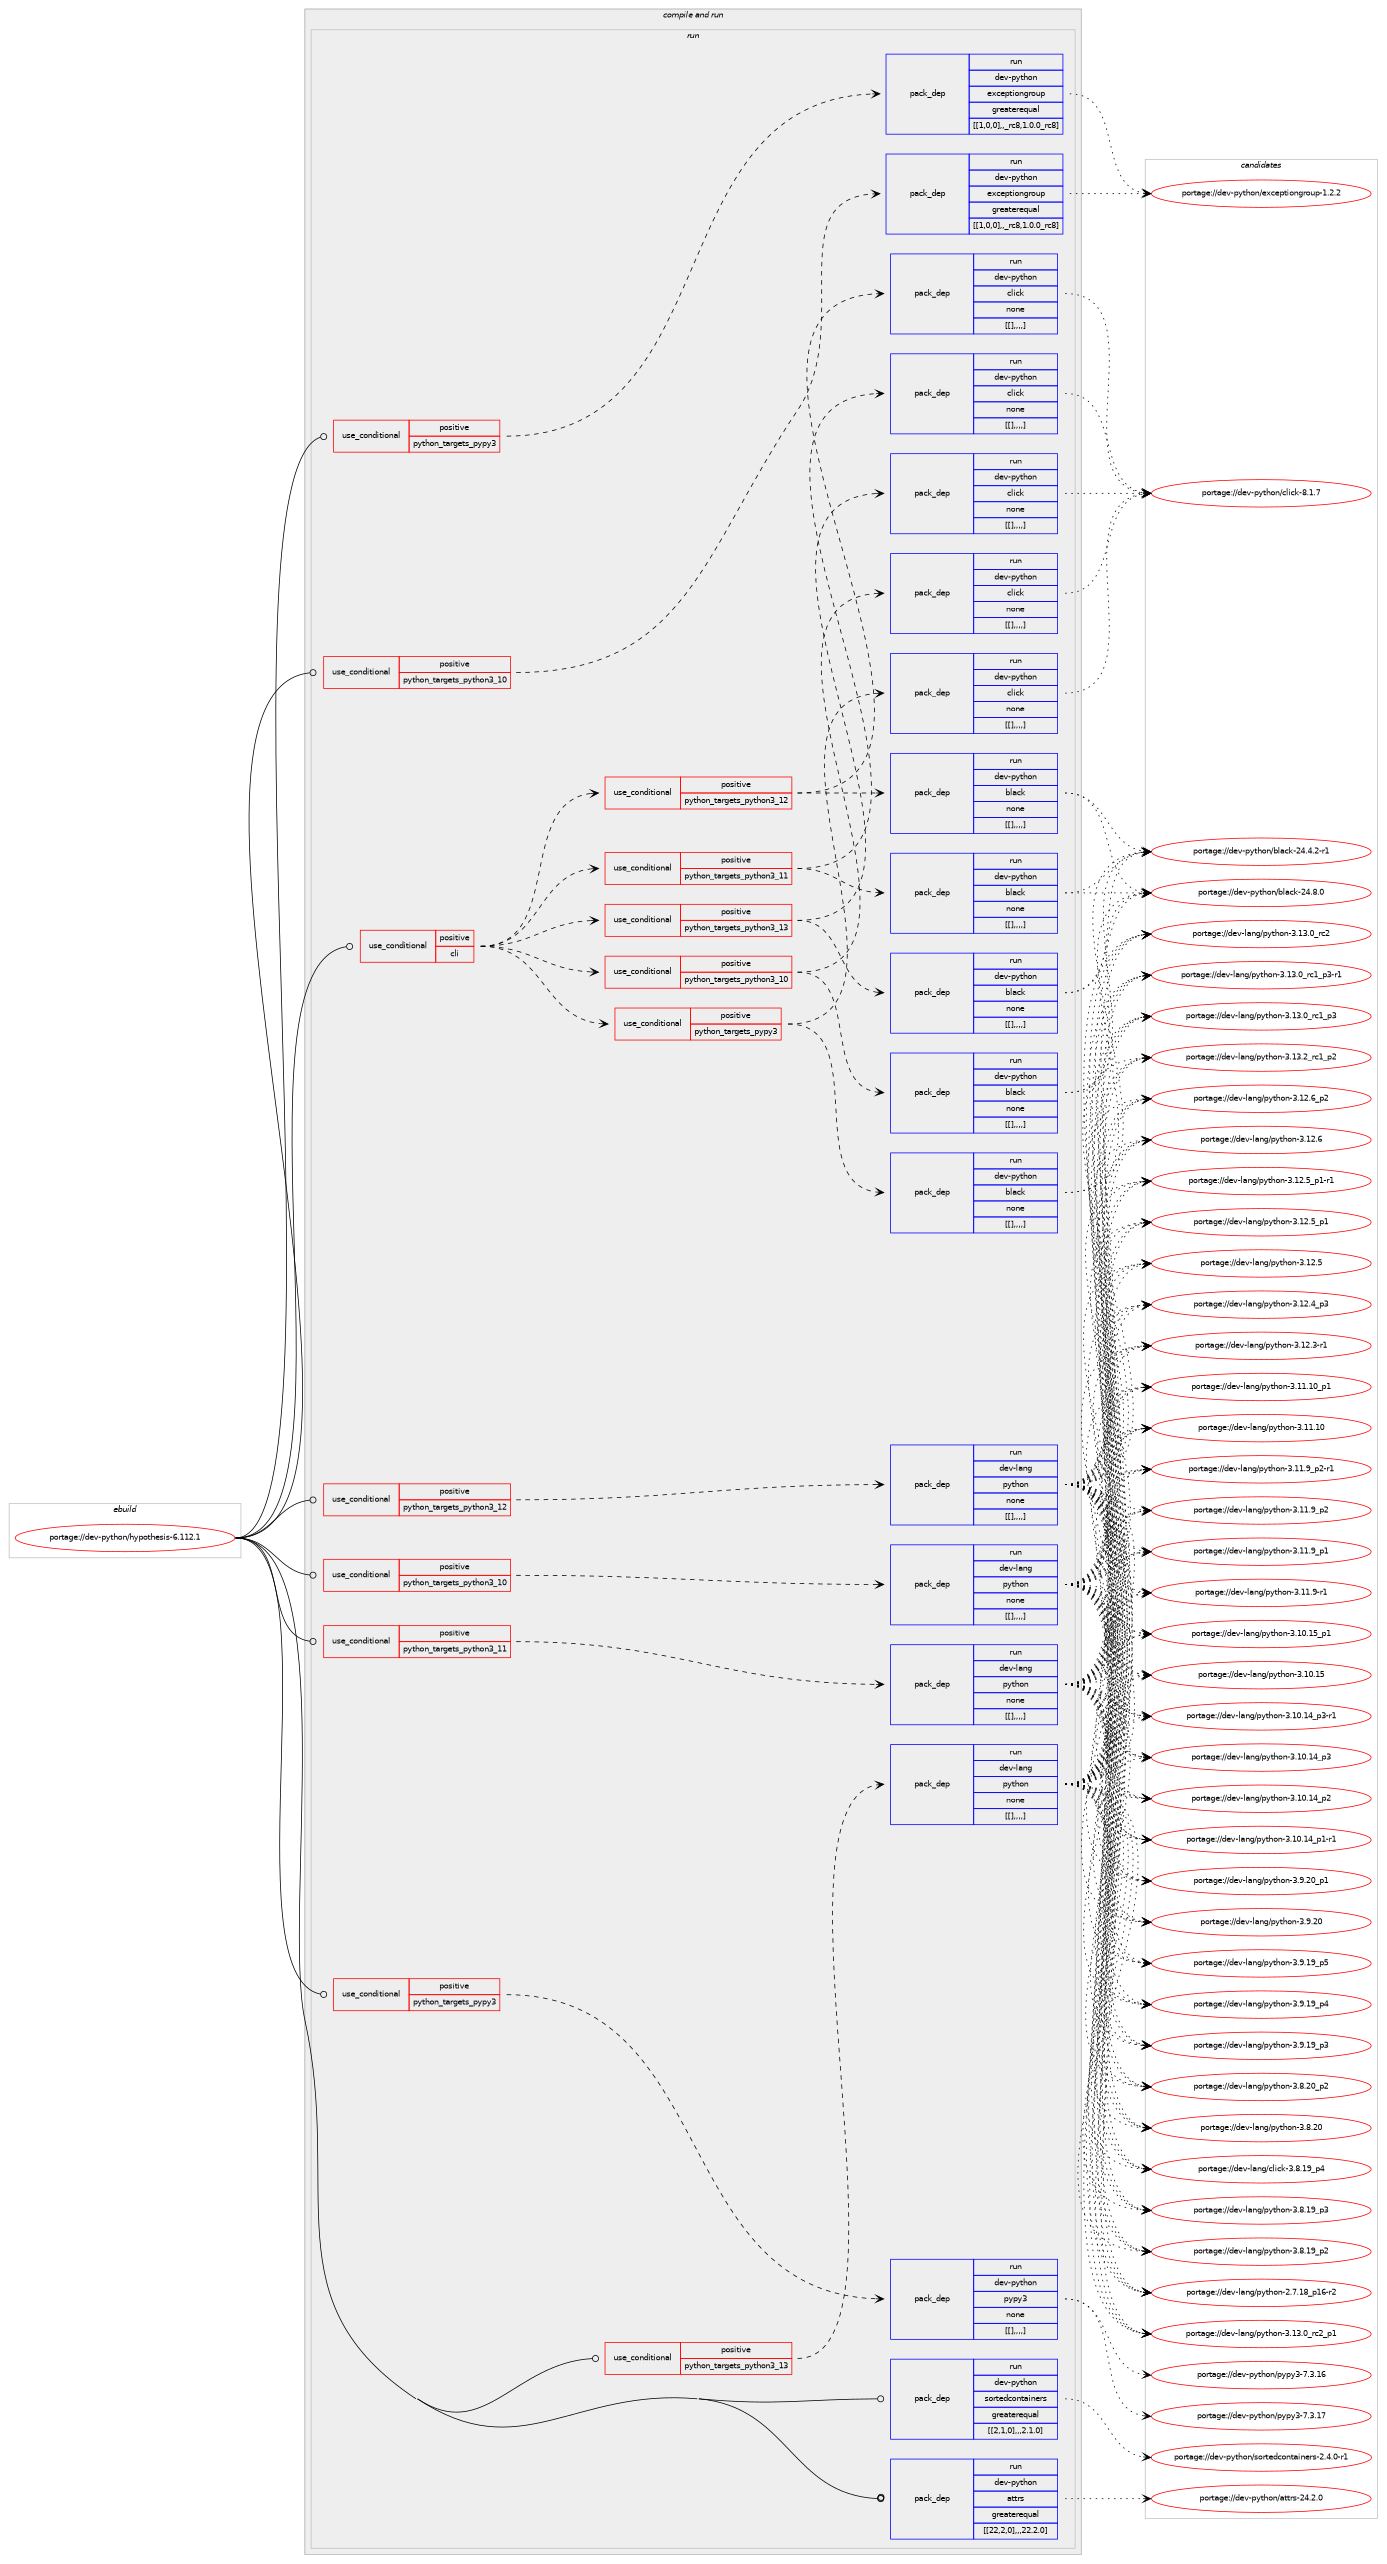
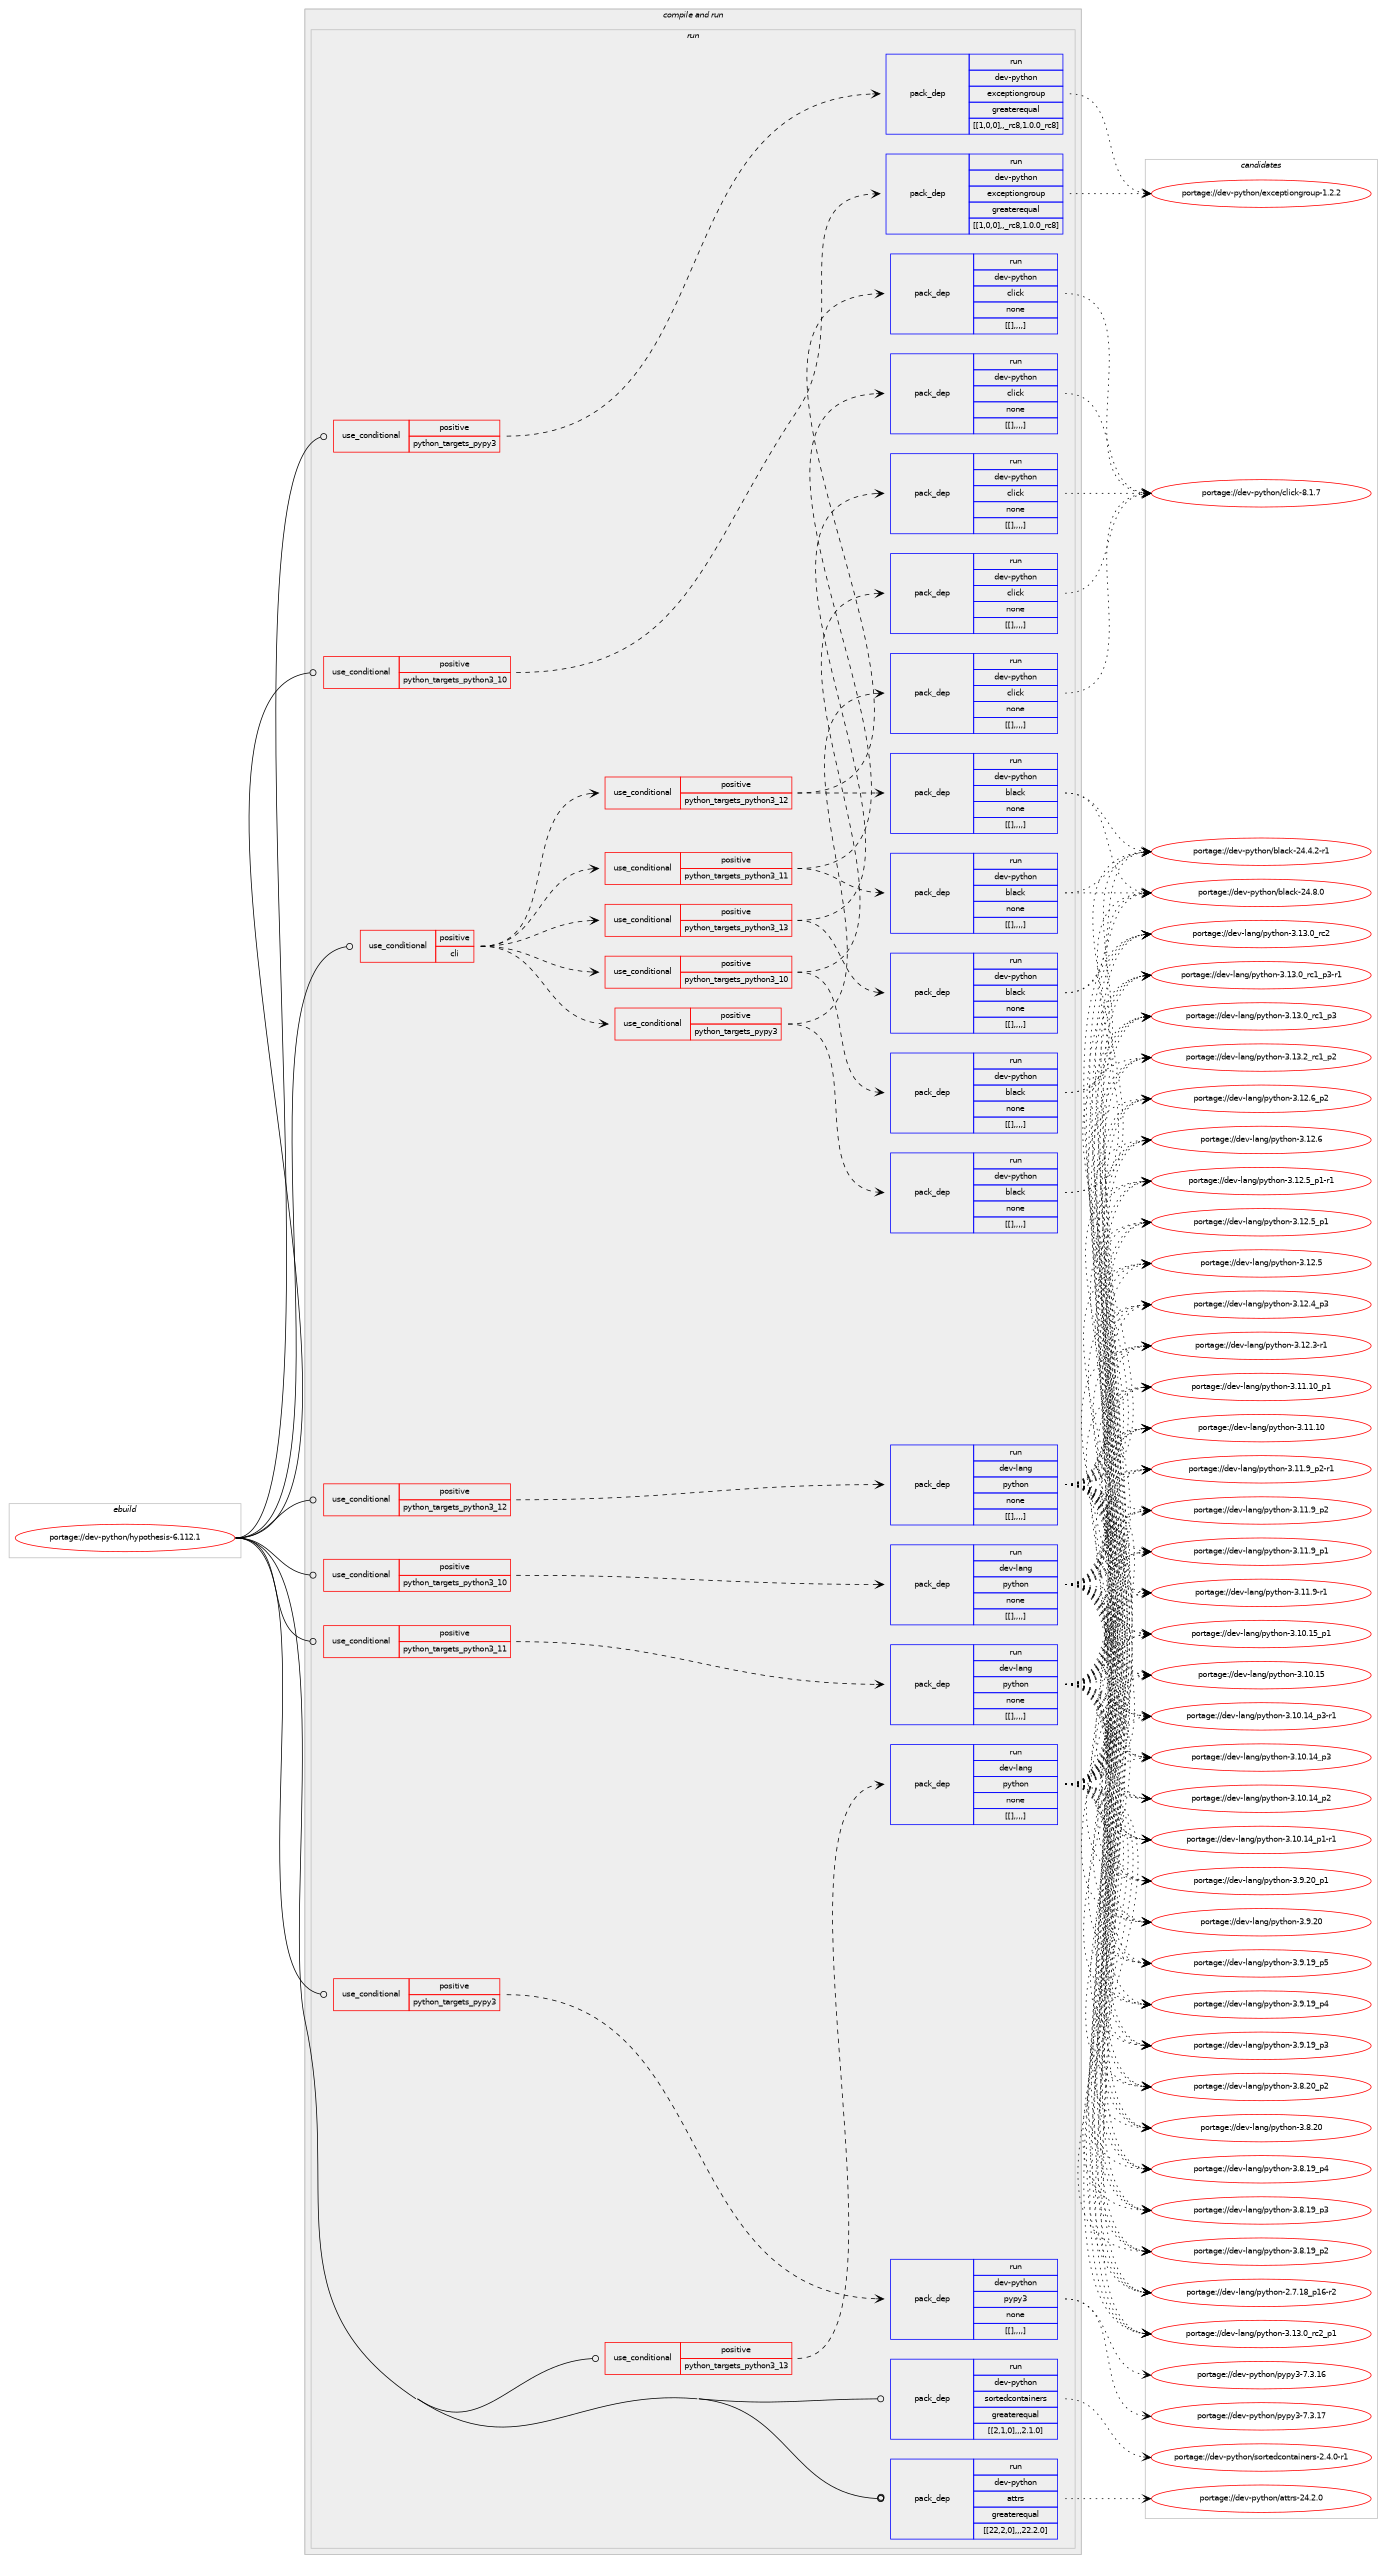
(1261, 2169) -> (1261, 2169)
